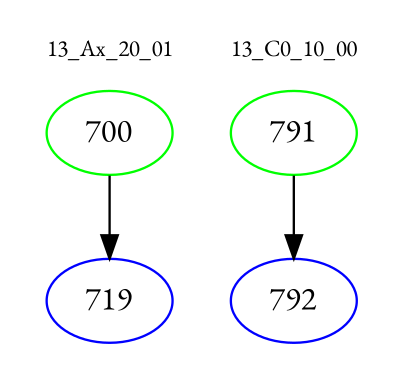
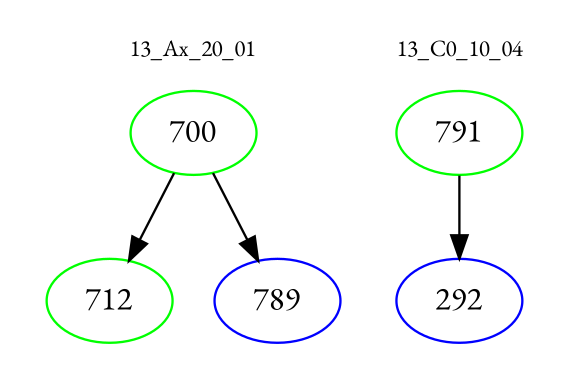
(295, 50) -> (461, 50)
(110, 301) -> (278, 301)
none -> (110, 301)
(294, 301) -> (459, 301)
